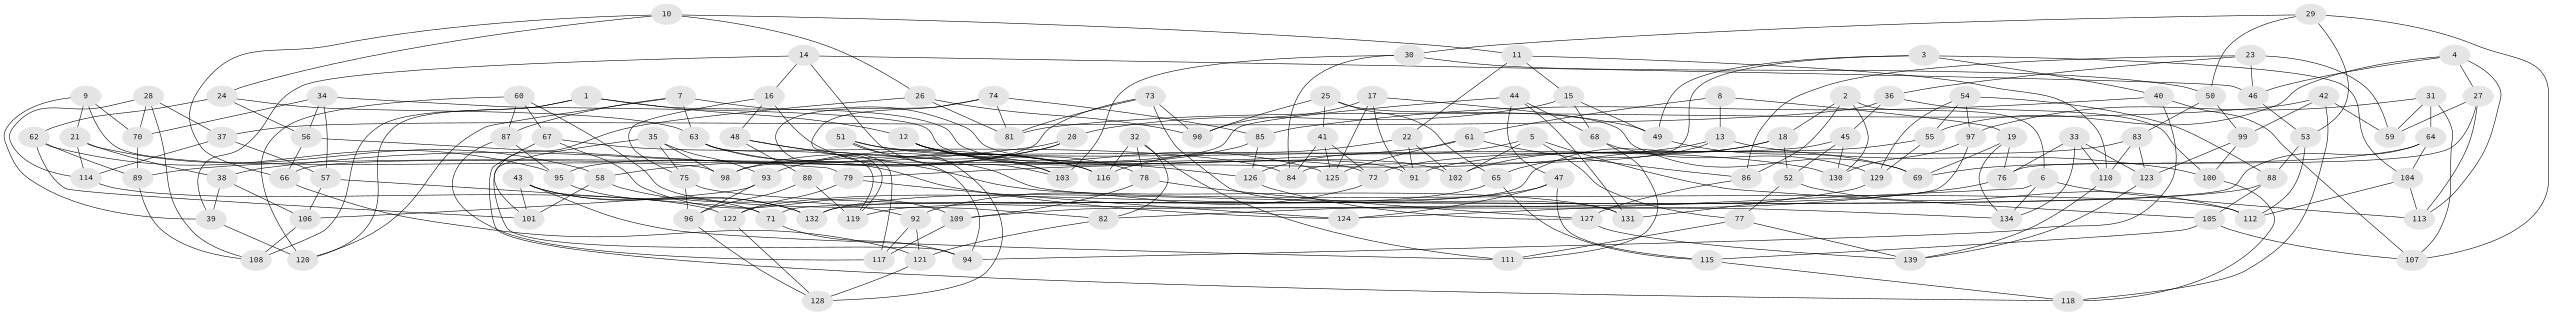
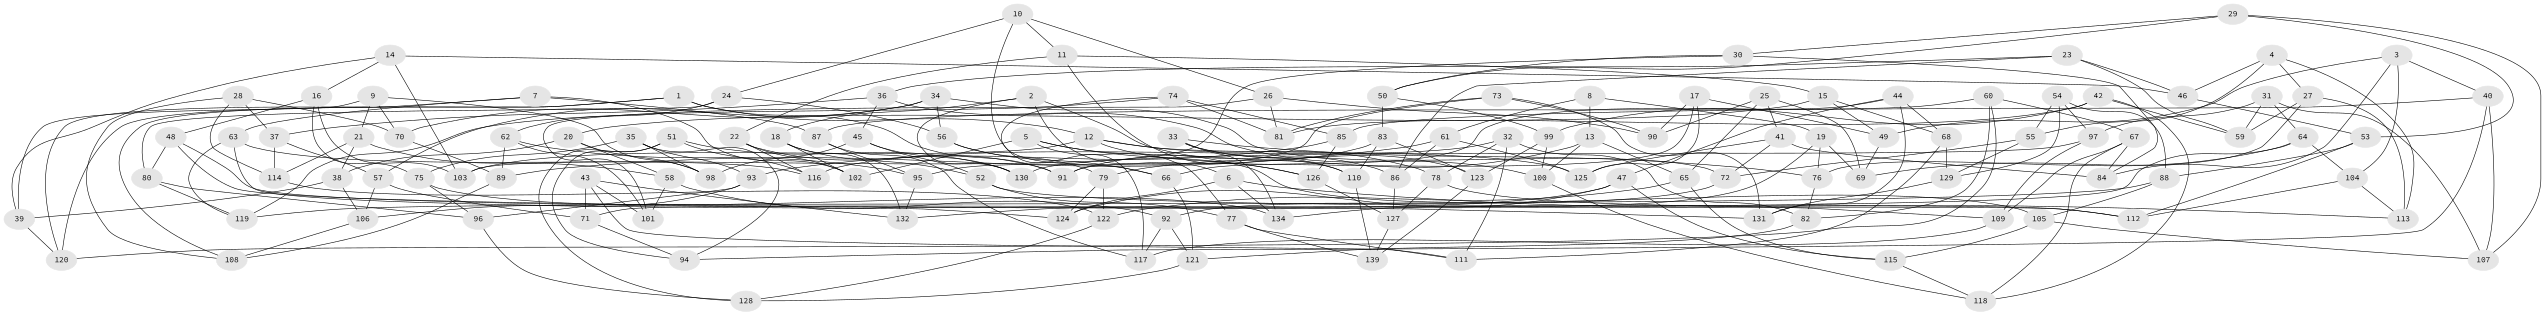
(415, 110) -> (410, 111)
